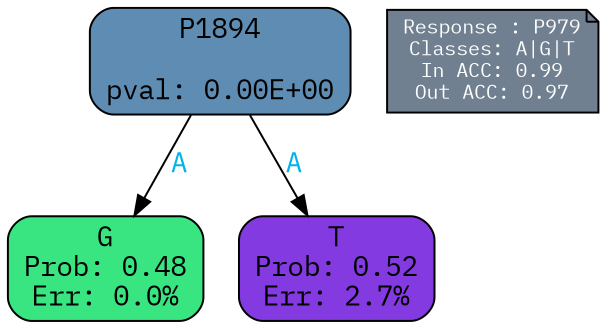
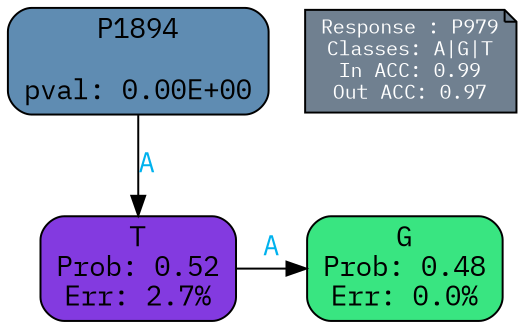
(168, 157) -> (261, 269)
